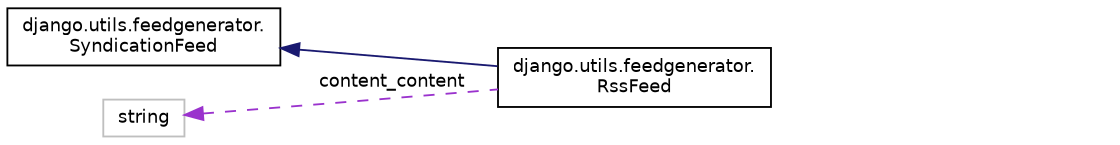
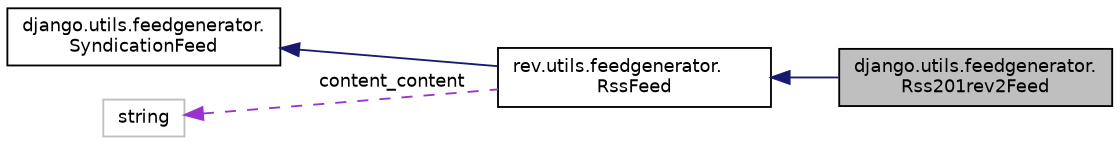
(634, 77) -> (634, 77)
none -> (976, 77)
